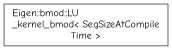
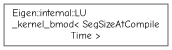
(86, 25) -> (86, 25)
